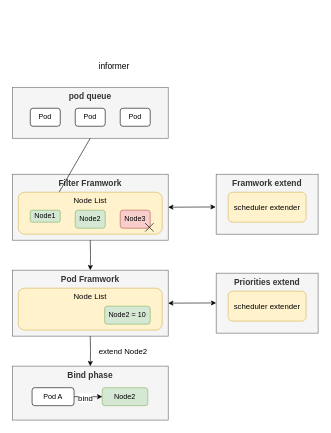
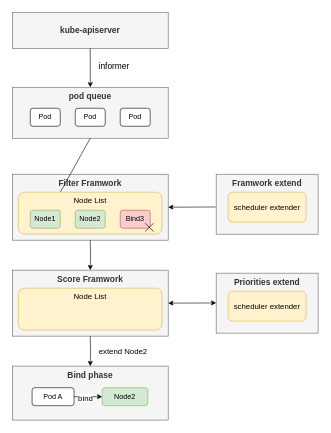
none -> (90, 30)
none -> (90, 81)
(210, 207) -> (212, 207)
(45, 216) -> (45, 219)
(135, 219) -> (135, 219)
(90, 280) -> (90, 280)
(128, 315) -> none
